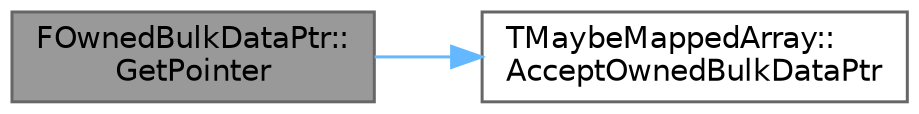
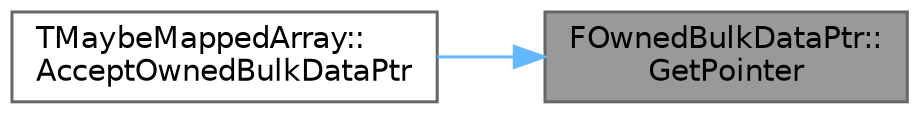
(413, 57) -> (476, 57)
